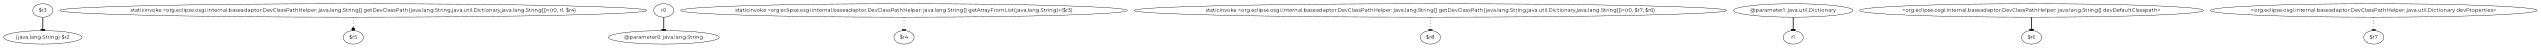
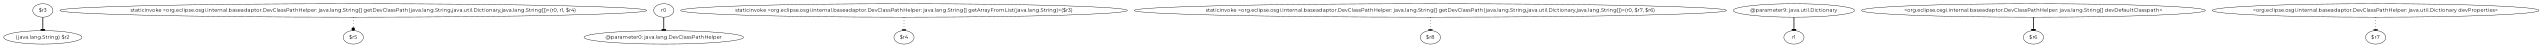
(1793, 10) -> (1794, 10)
(664, 37) -> (664, 37)
